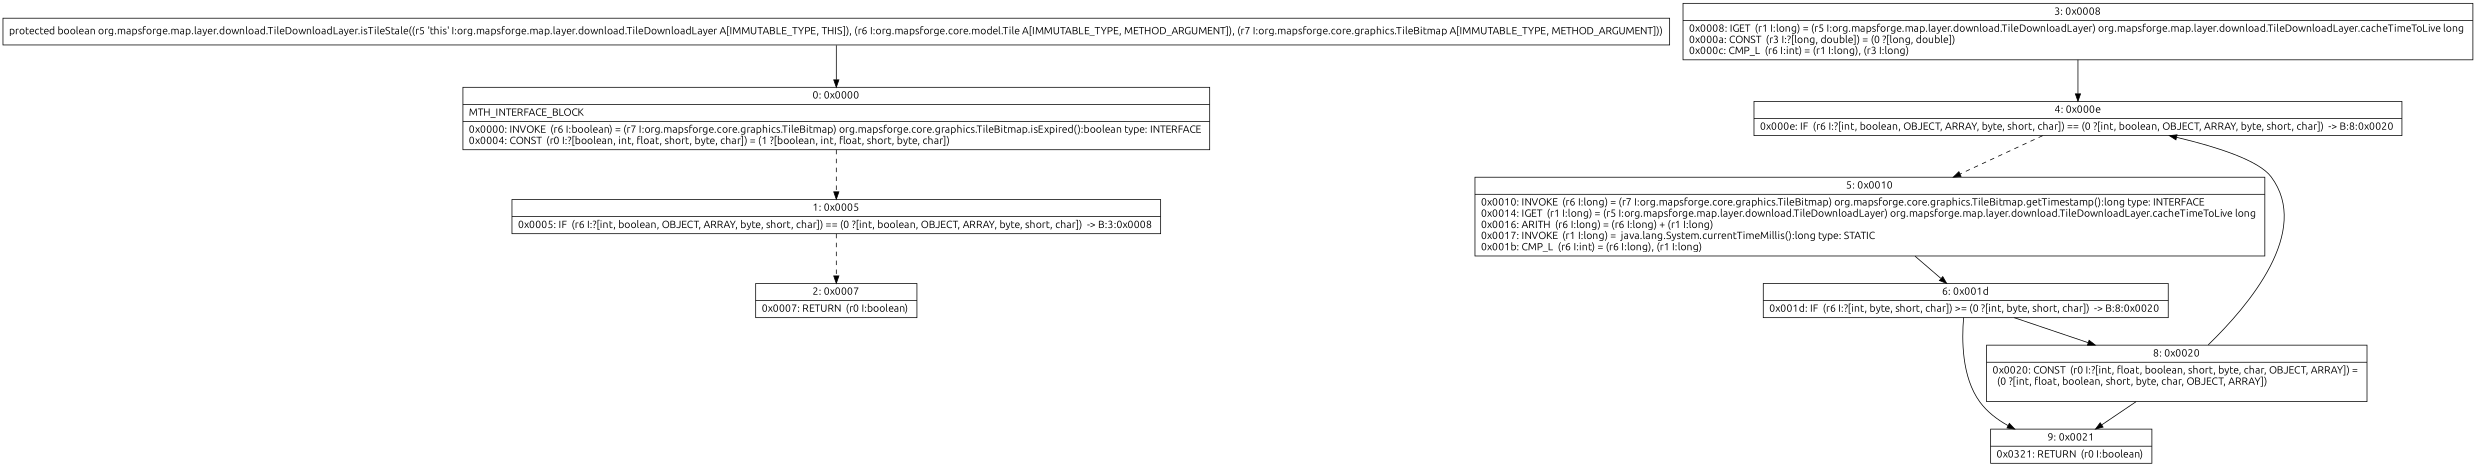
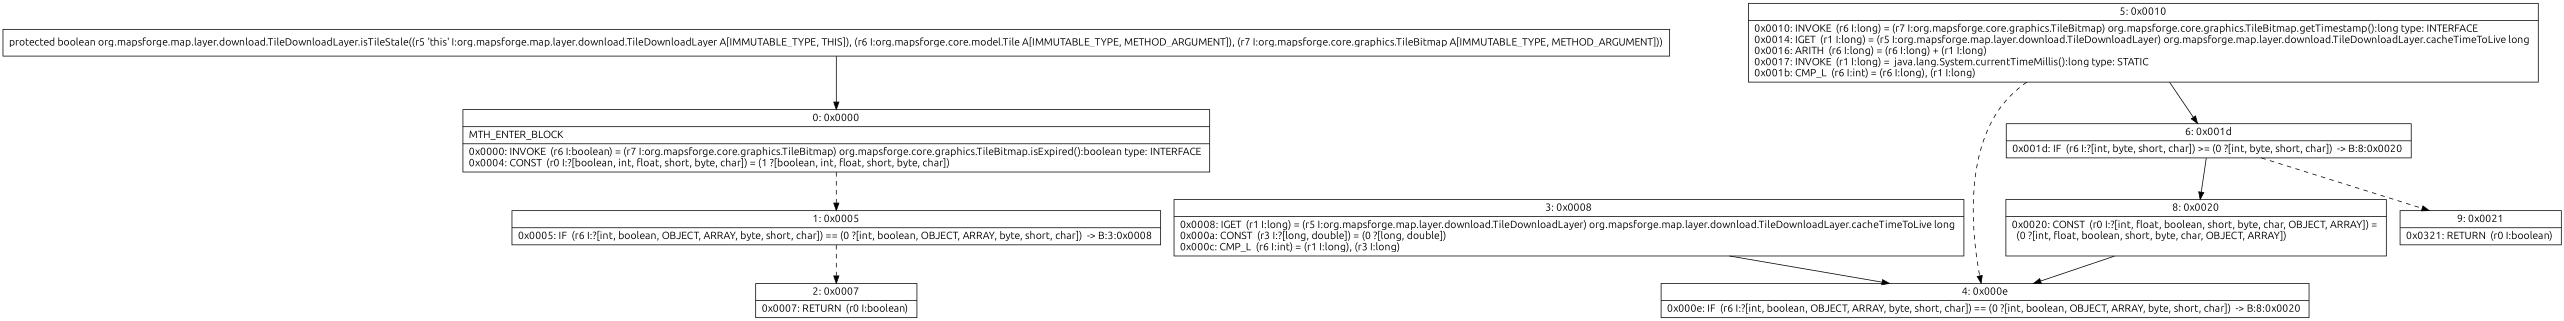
(526, 113) -> (516, 135)
(2001, 155) -> (1976, 171)
(1969, 379) -> (2342, 183)
(2119, 413) -> none
